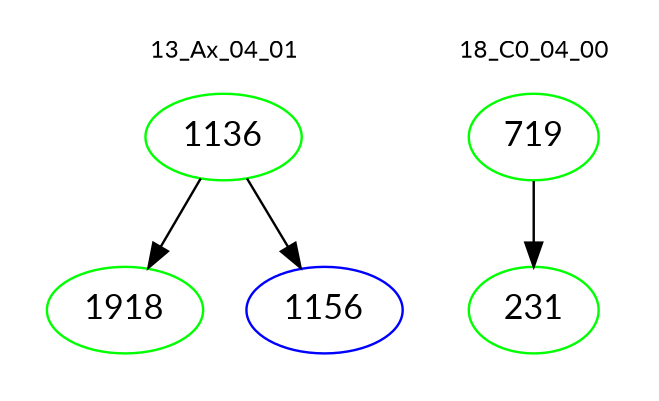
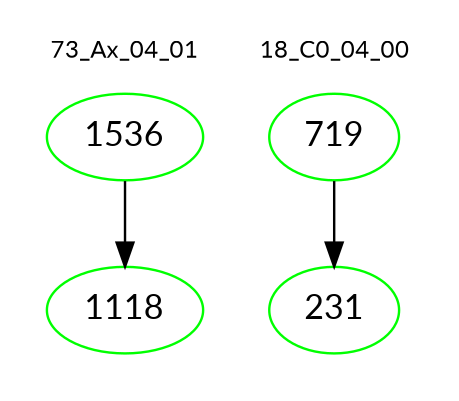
(225, 52) -> (125, 52)
(224, 137) -> (125, 137)
(125, 310) -> (125, 310)
(325, 310) -> none
